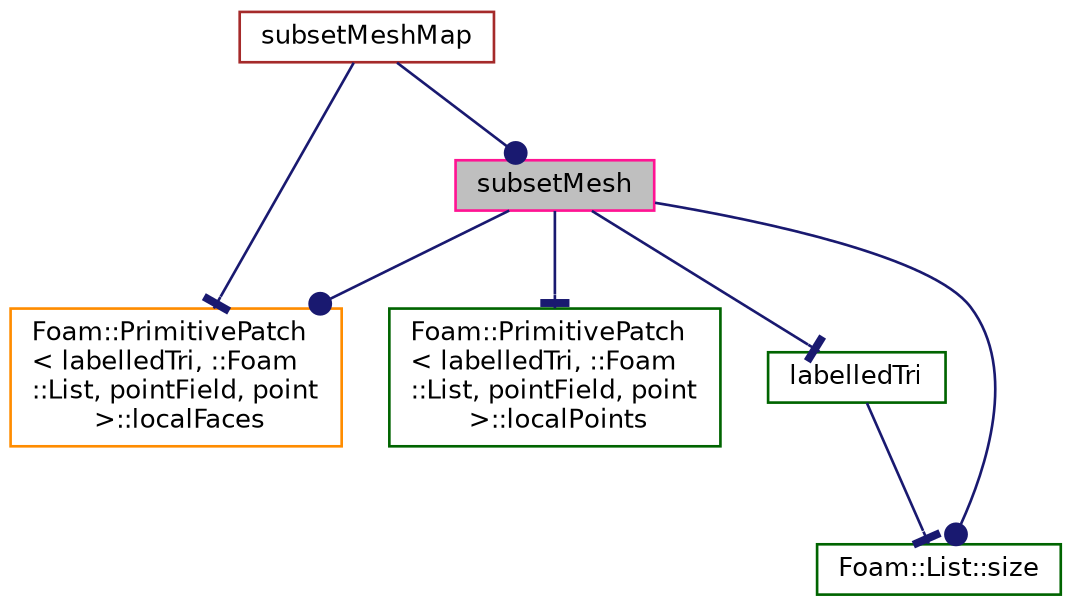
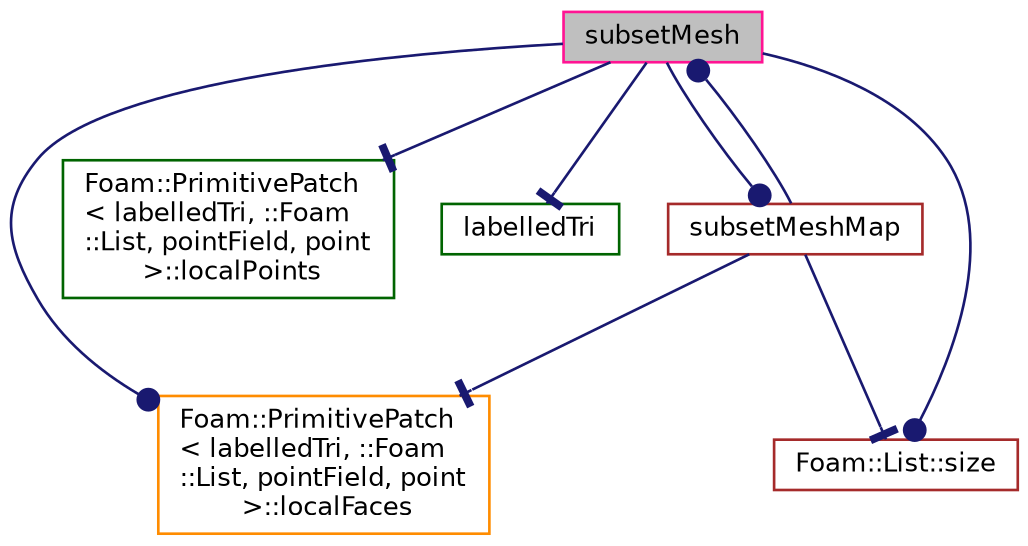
none -> (707, 126)
(895, 467) -> (843, 341)
(939, 569) -> (896, 465)
